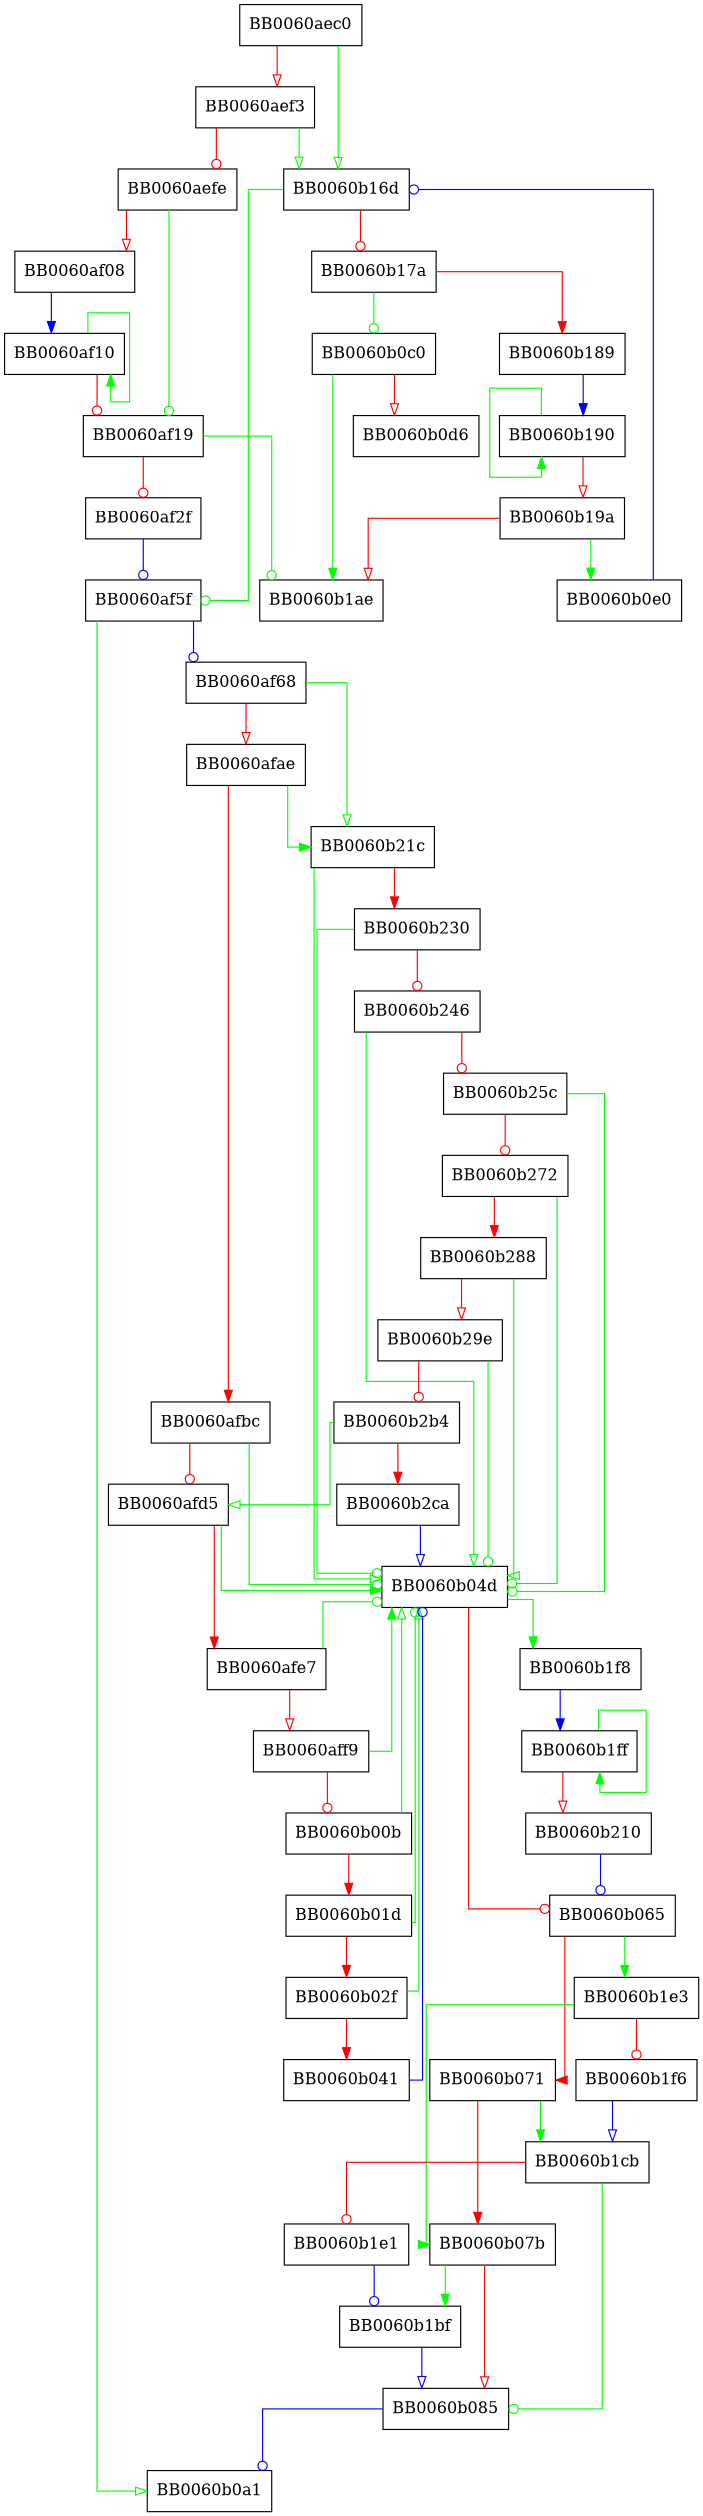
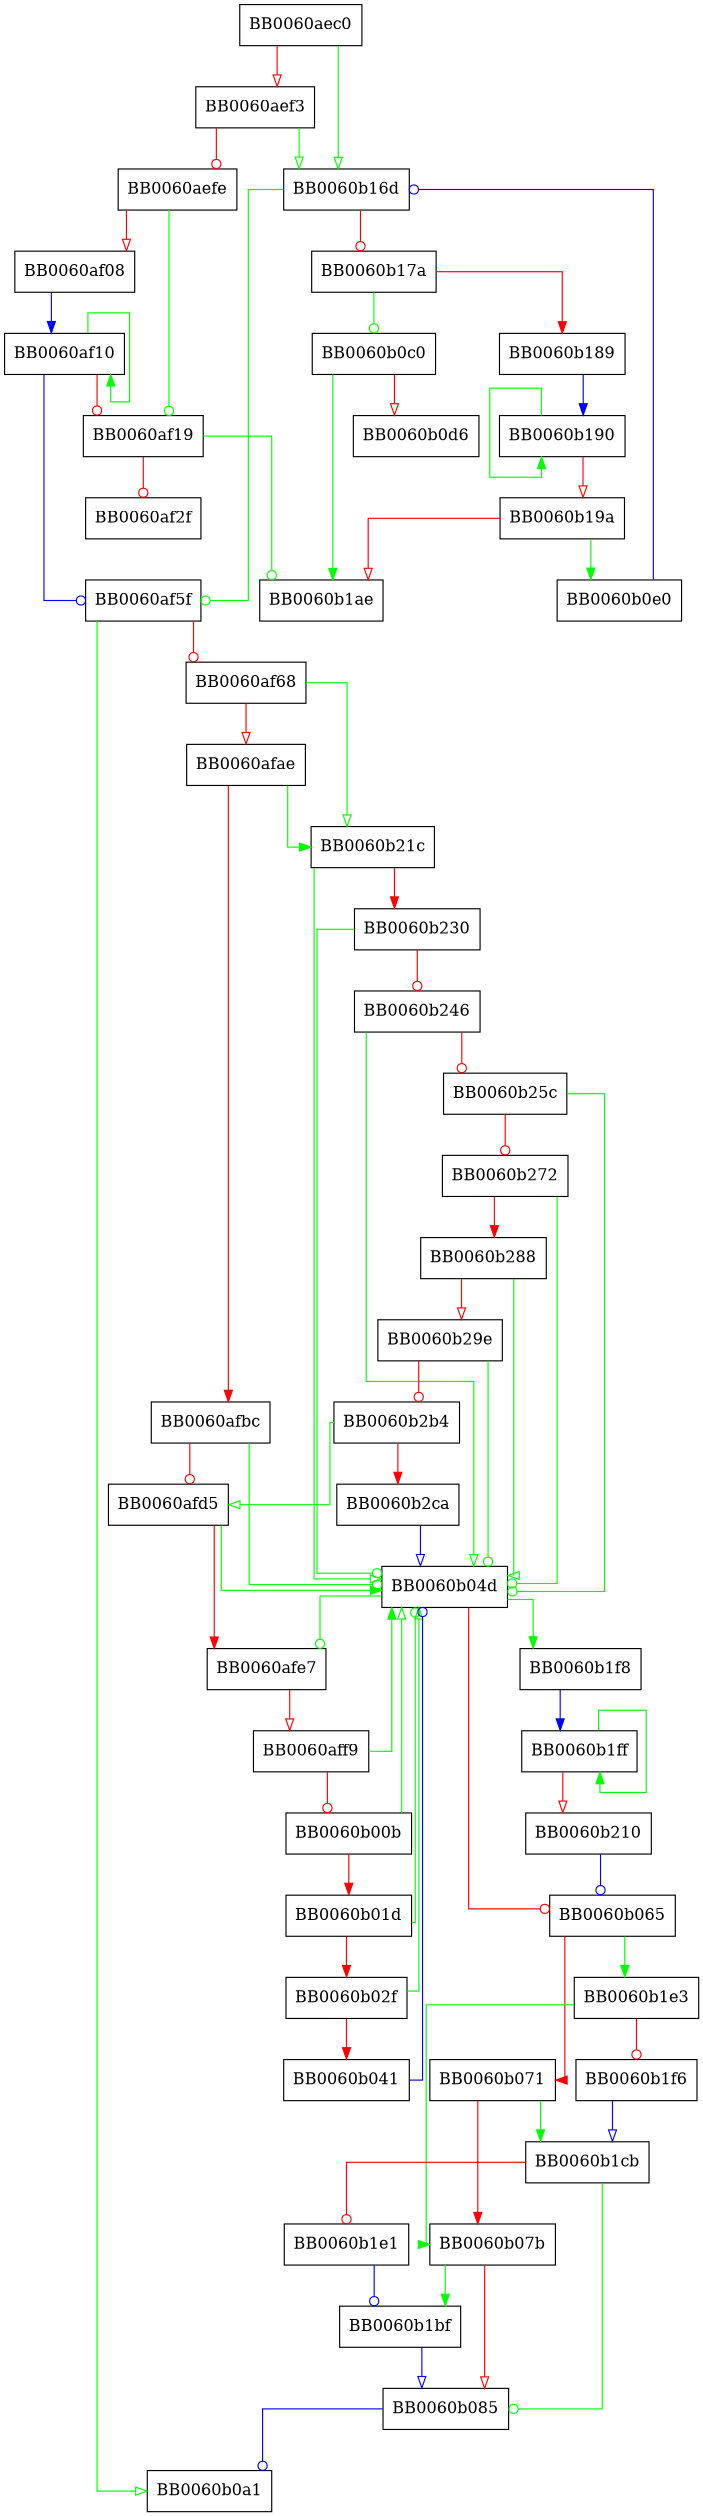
(143, 555) -> (44, 504)
(194, 637) -> (194, 637)
(324, 1602) -> (320, 1597)
